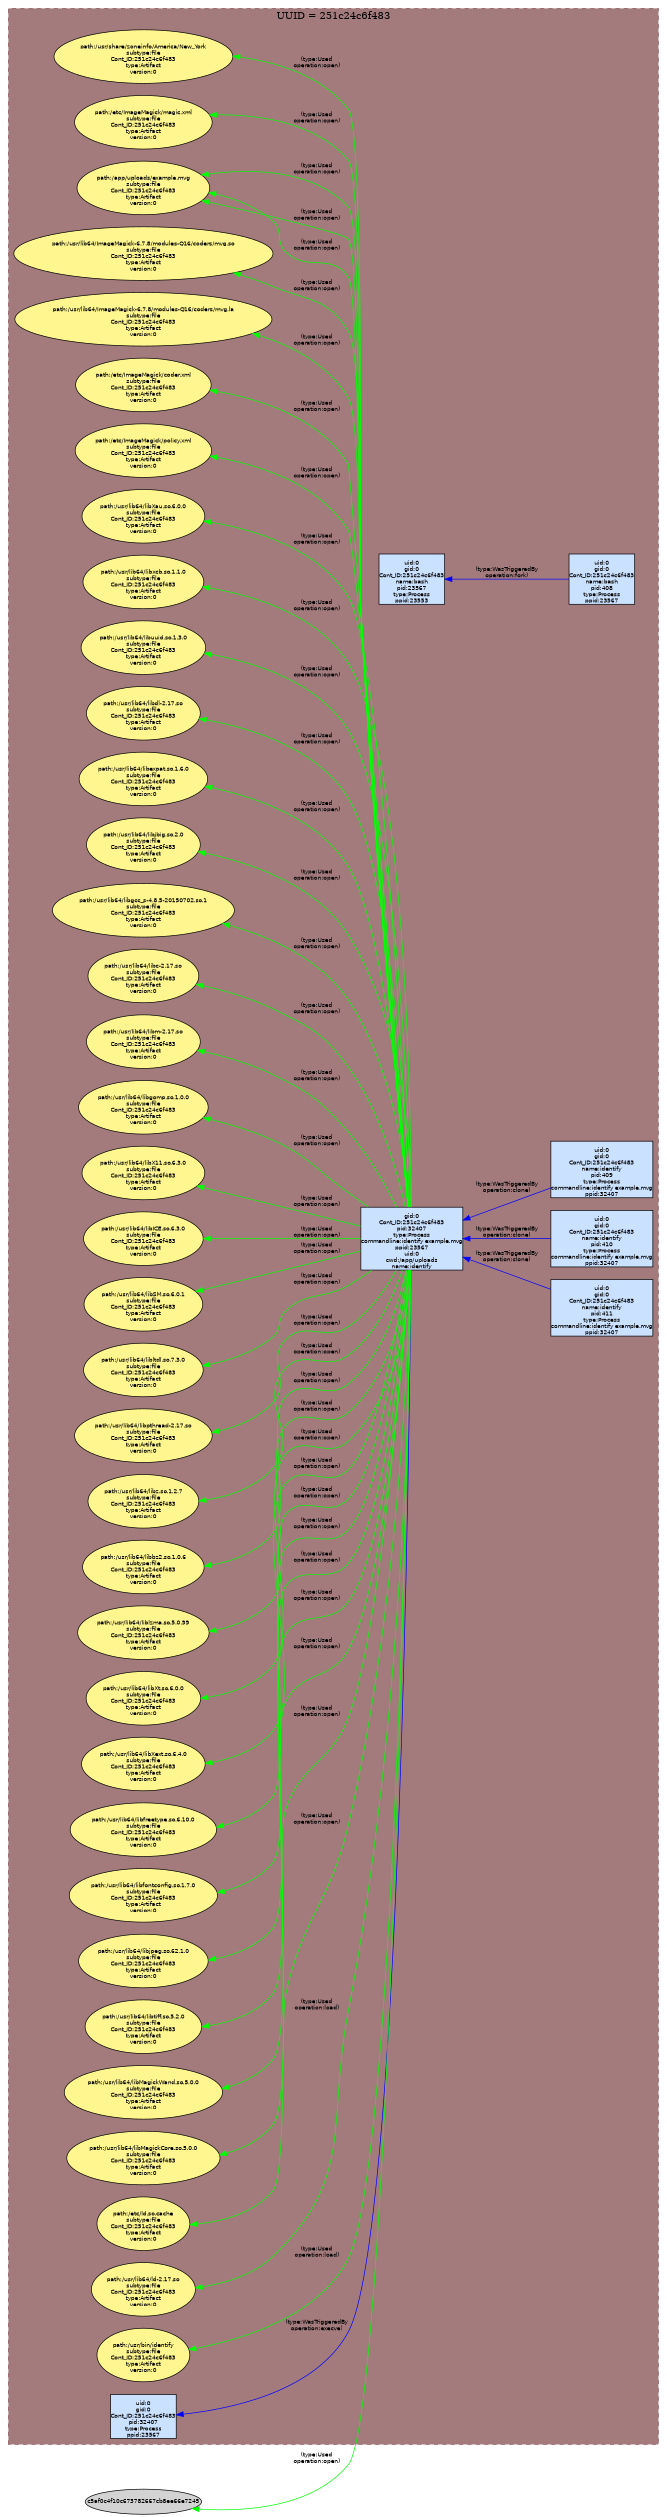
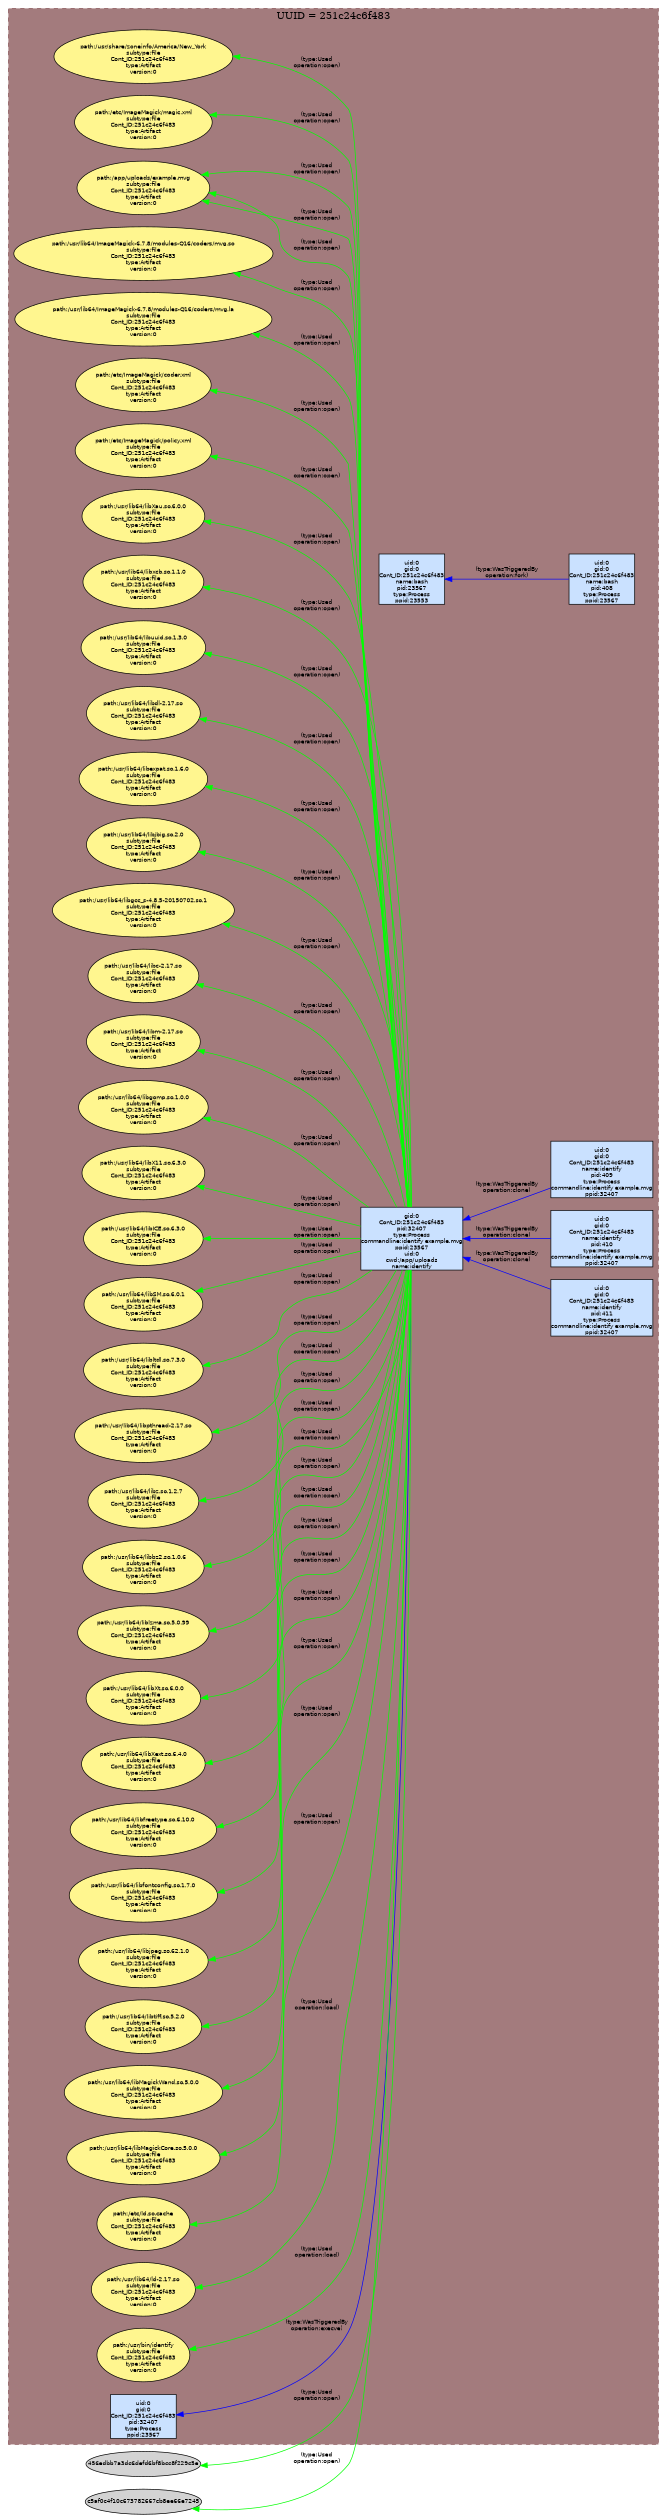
none -> (143, 2464)
